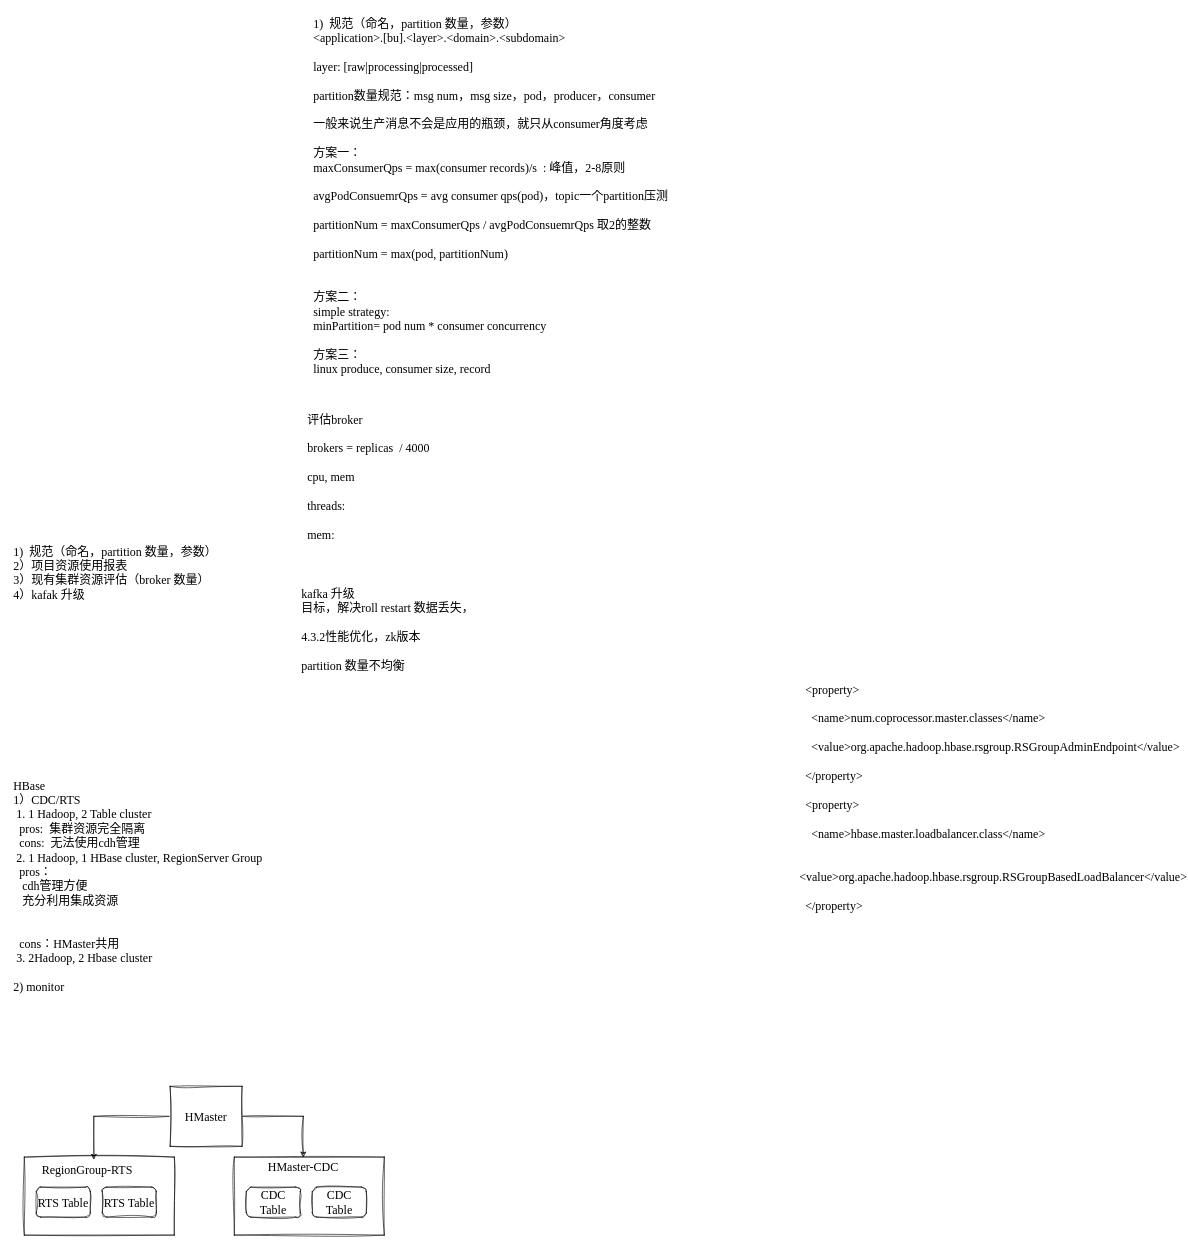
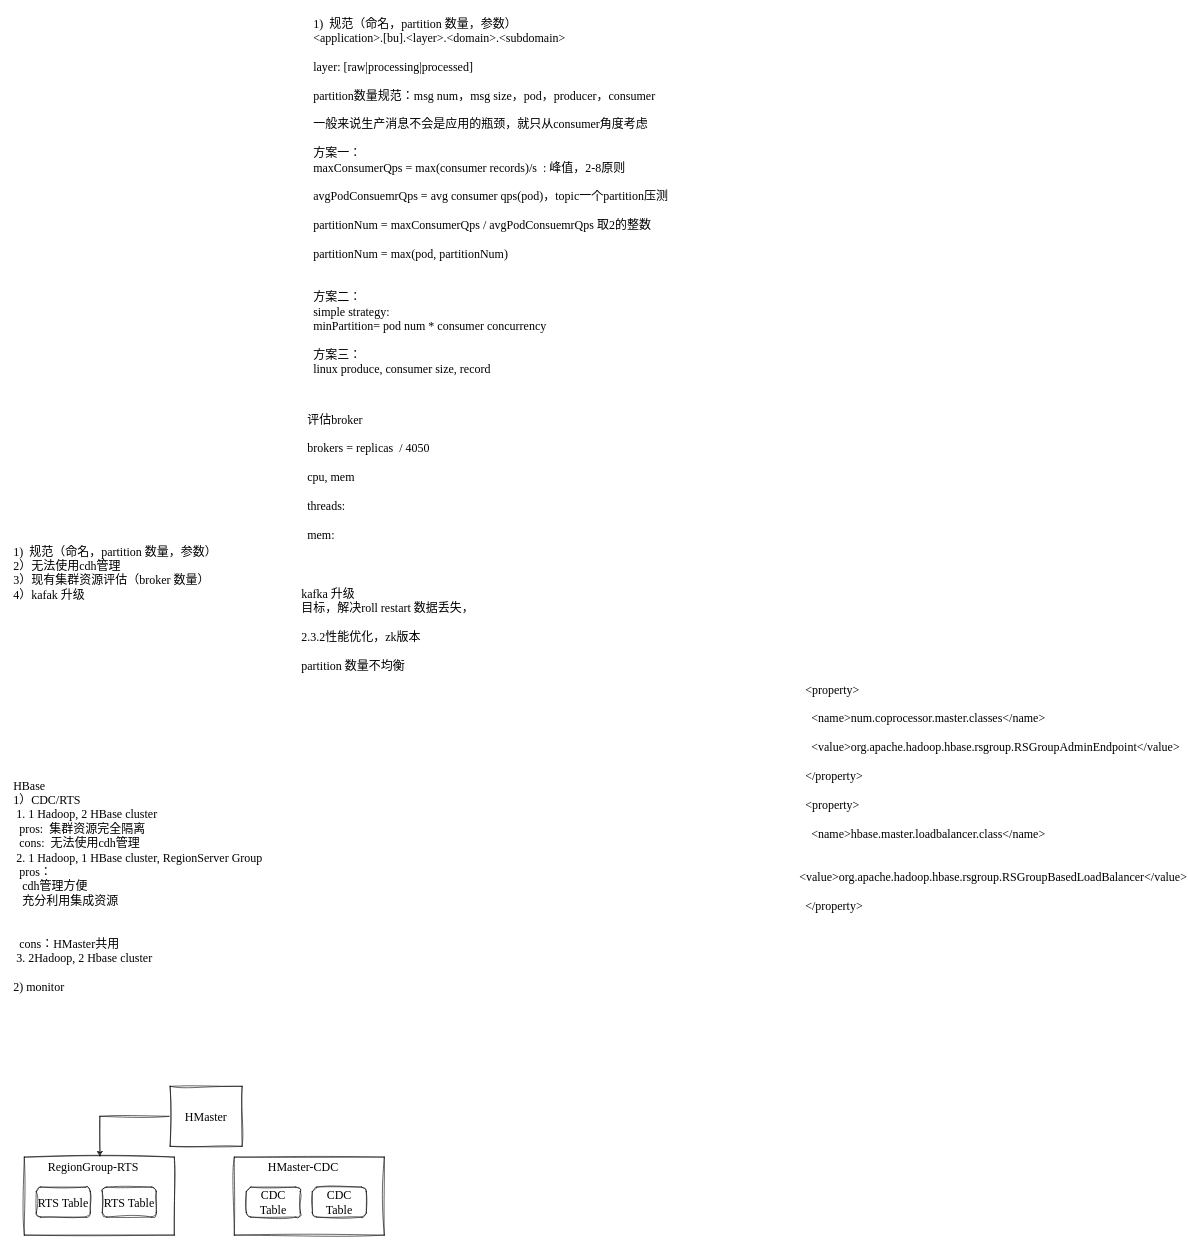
(386, 449) -> (386, 449)
(126, 573) -> (126, 573)
(399, 615) -> (399, 615)
(156, 865) -> (156, 865)
(291, 1116) -> none
(87, 1169) -> (93, 1166)
